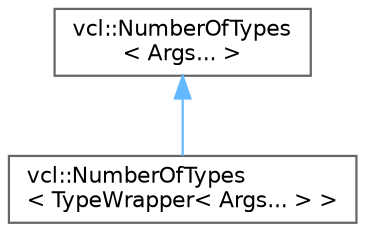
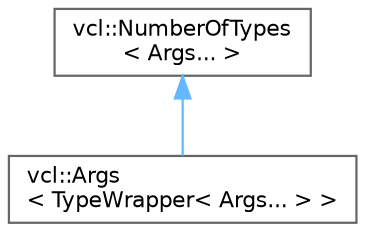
(183, 189) -> (183, 189)
